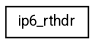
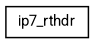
(47, 22) -> (47, 22)
